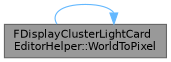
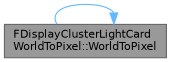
(85, 41) -> (85, 41)
